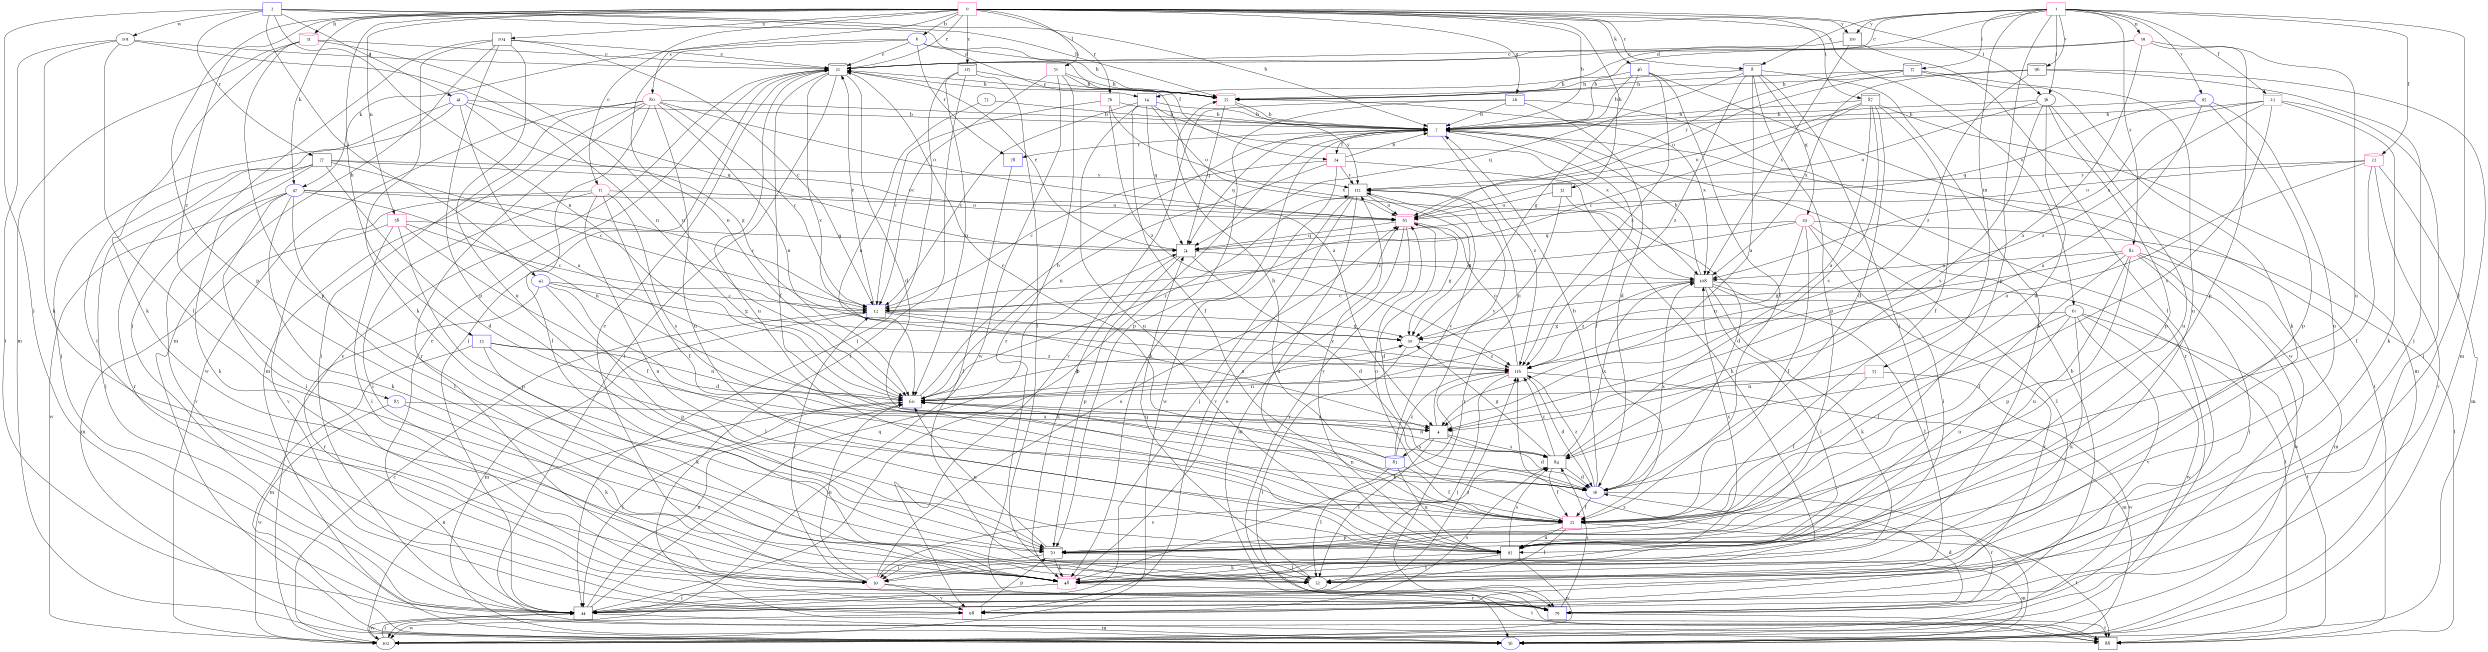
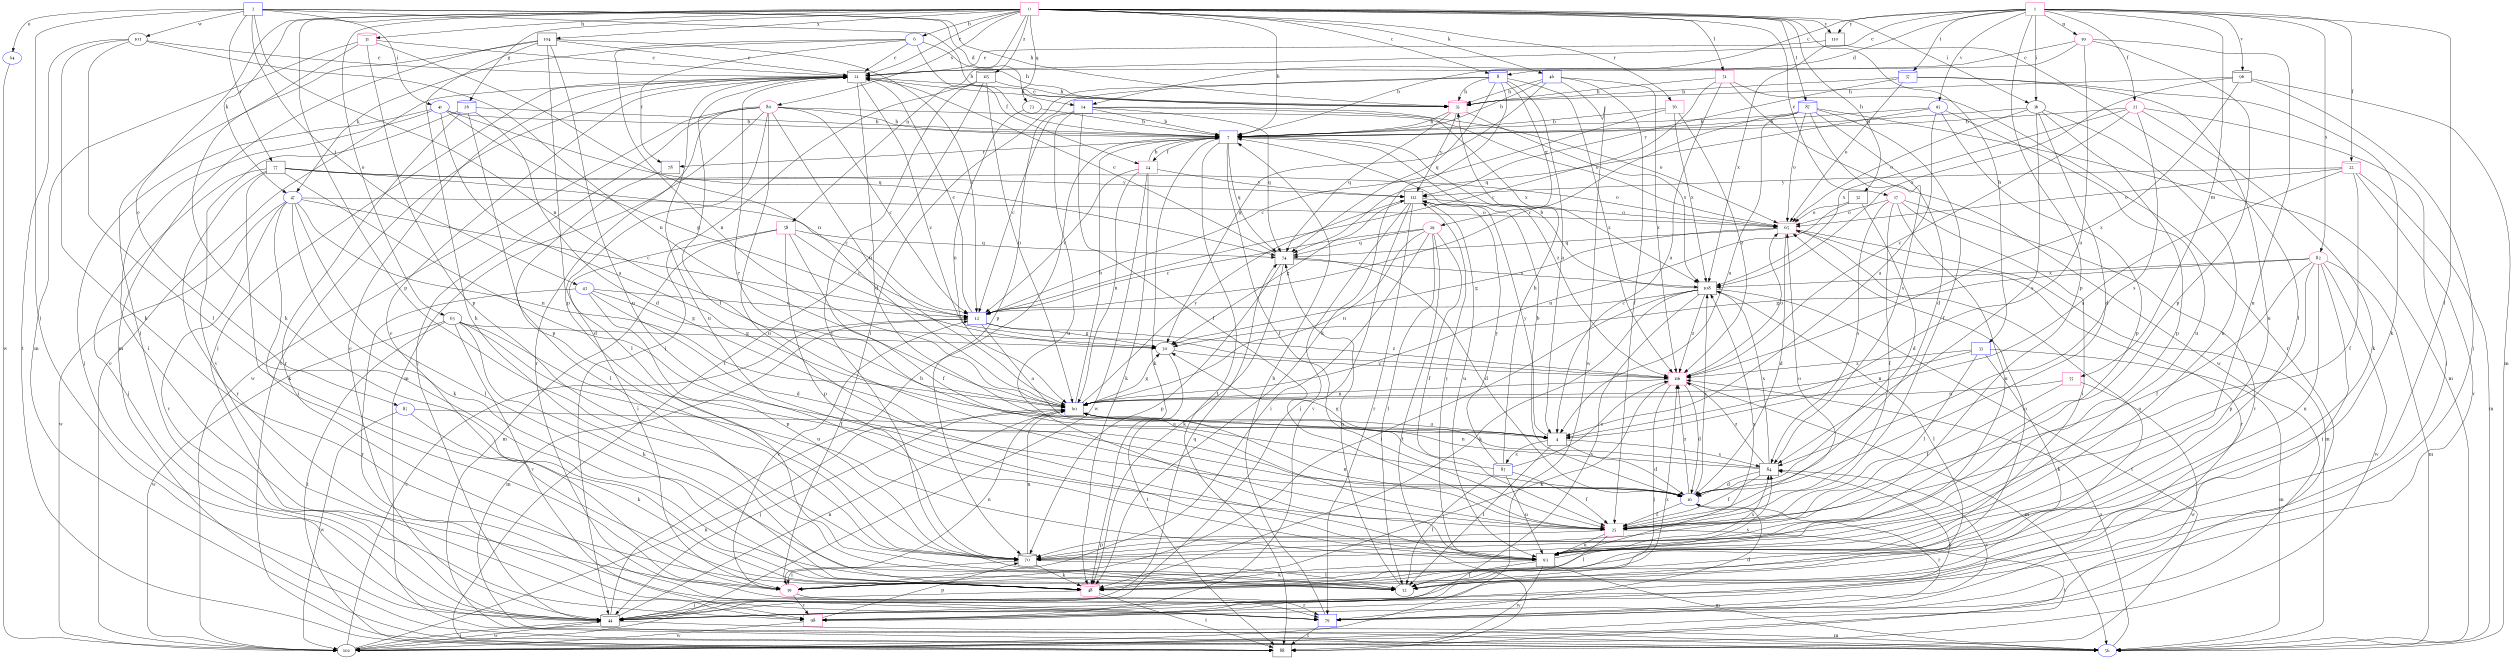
none -> (12, 58)
none -> (1036, 59)
(2273, 100) -> (2135, 107)
(583, 613) -> (610, 620)
